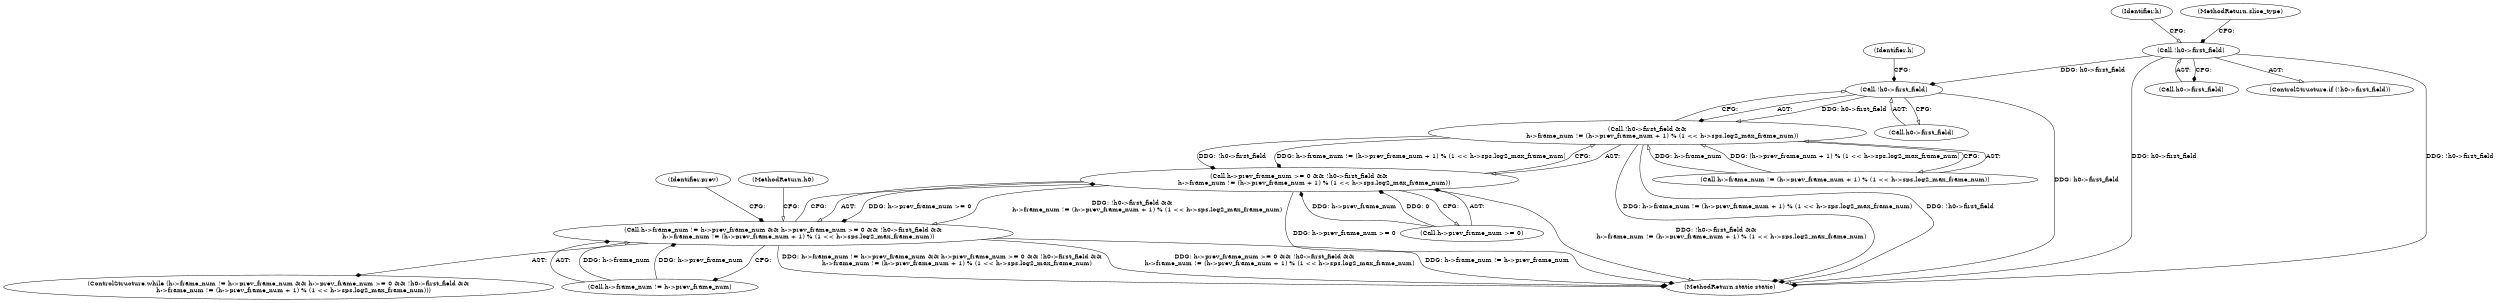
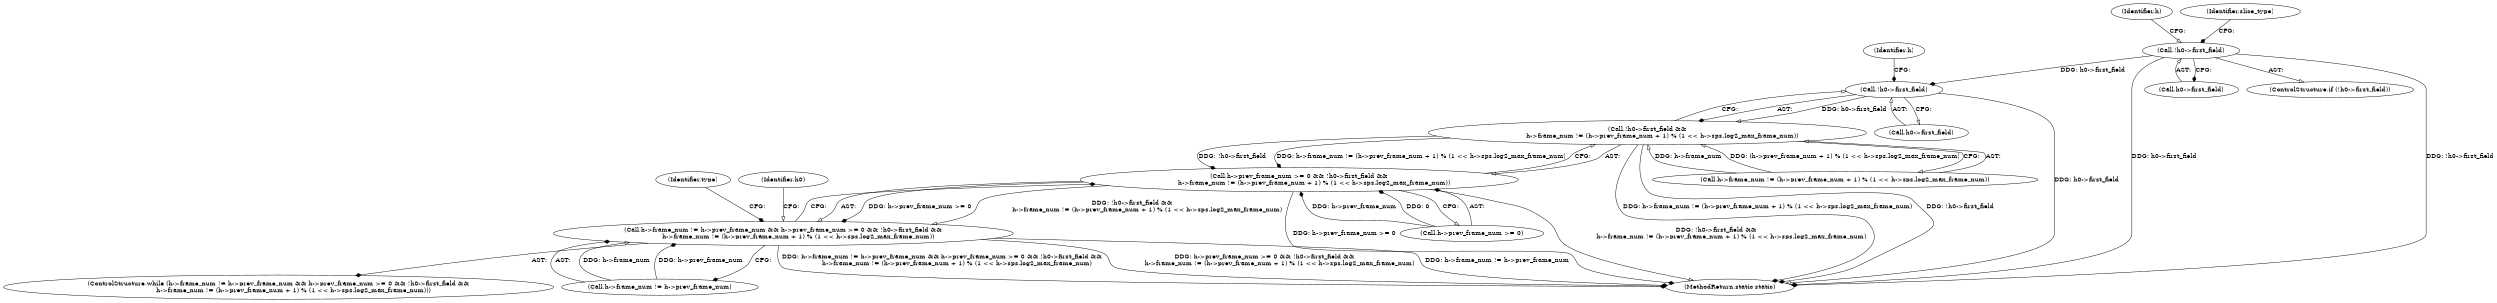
(2240, 12) -> (2240, 12)
(693, 180) -> (693, 180)
(783, 180) -> (783, 180)
